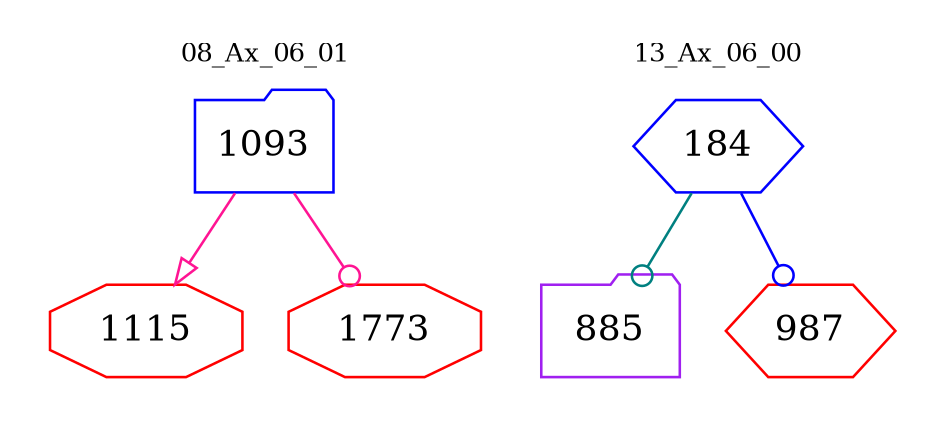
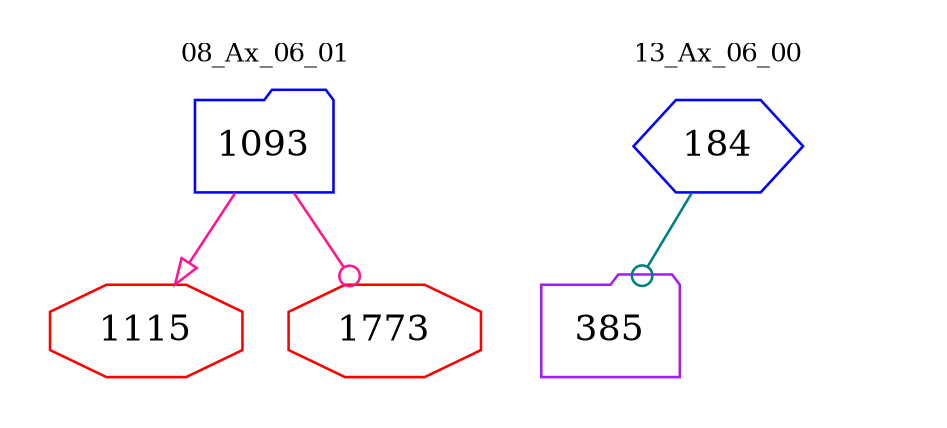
(611, 331) -> (611, 331)
(811, 331) -> none
